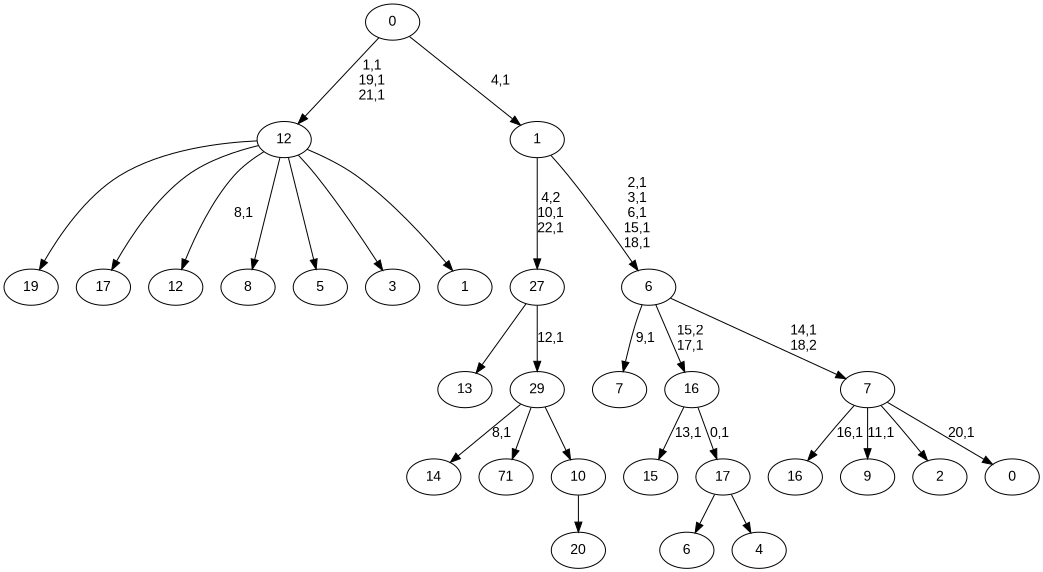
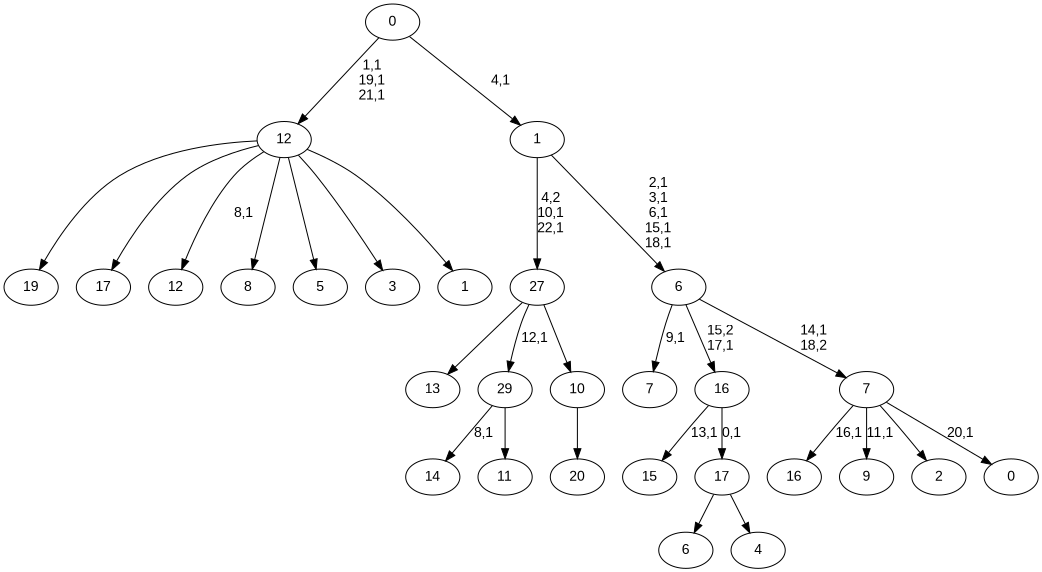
(556, 429) -> (555, 334)
(506, 477) -> (505, 477)
